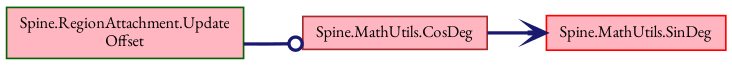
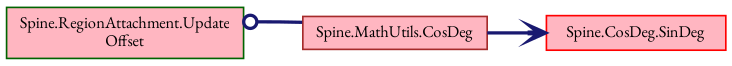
(636, 33) -> (636, 33)
(266, 44) -> (280, 22)
